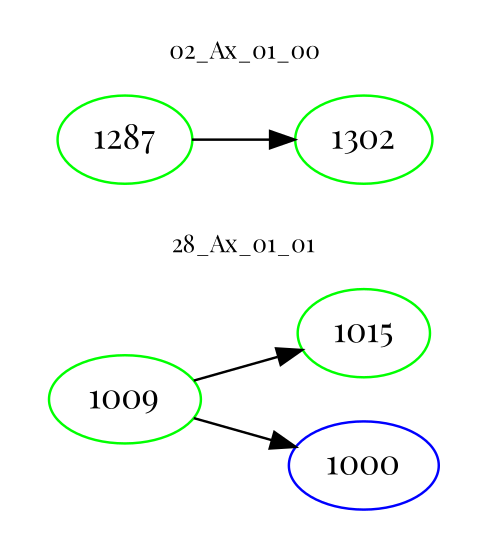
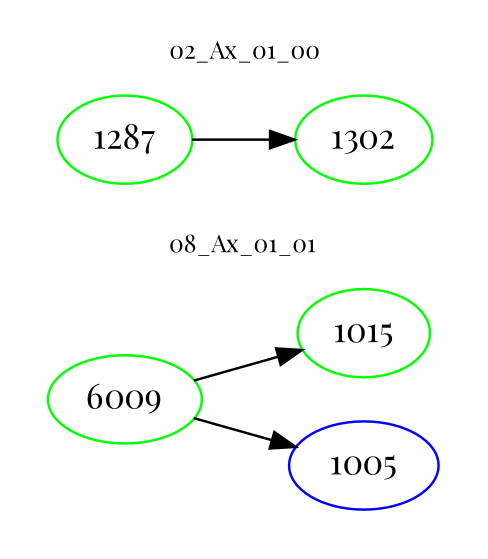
(244, 246) -> (244, 246)
(125, 399) -> (125, 399)
(364, 466) -> (364, 466)
